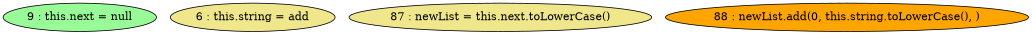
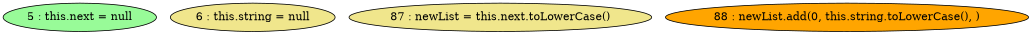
(80, 17) -> (80, 17)
(253, 17) -> (253, 17)
